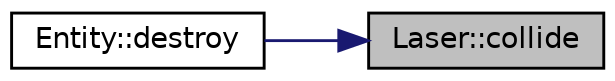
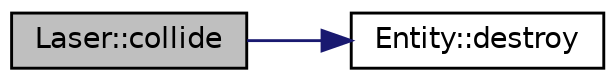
(301, 41) -> (285, 41)
